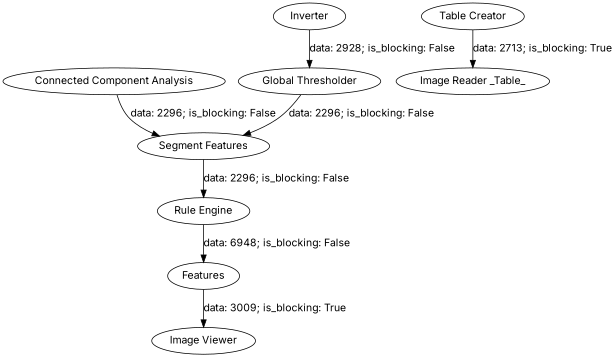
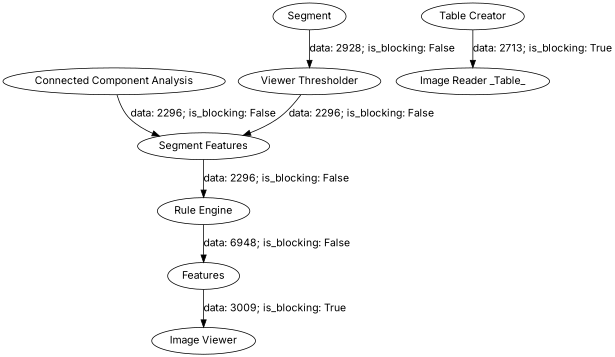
(310, 16) -> (310, 16)
(310, 81) -> (310, 81)
